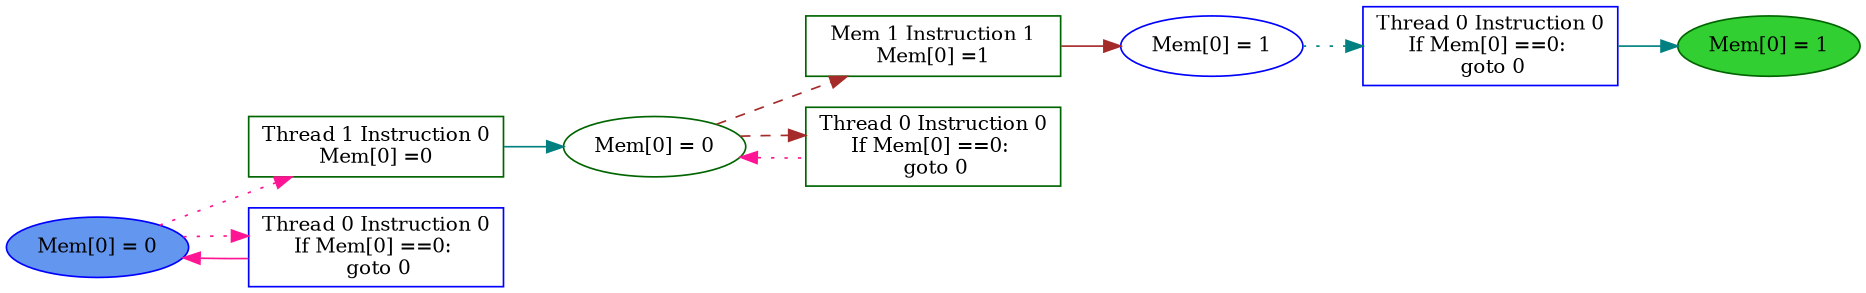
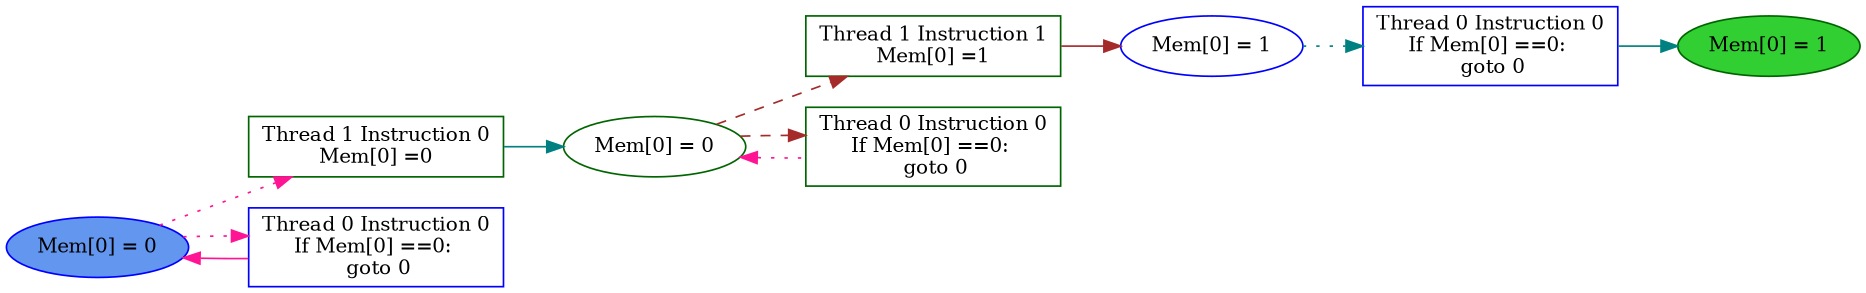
(933, 46) -> (933, 46)
